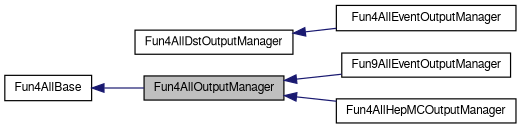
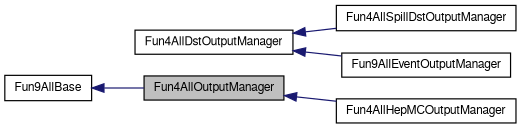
(426, 18) -> (426, 18)
(319, 77) -> (324, 54)
(48, 88) -> (48, 88)
